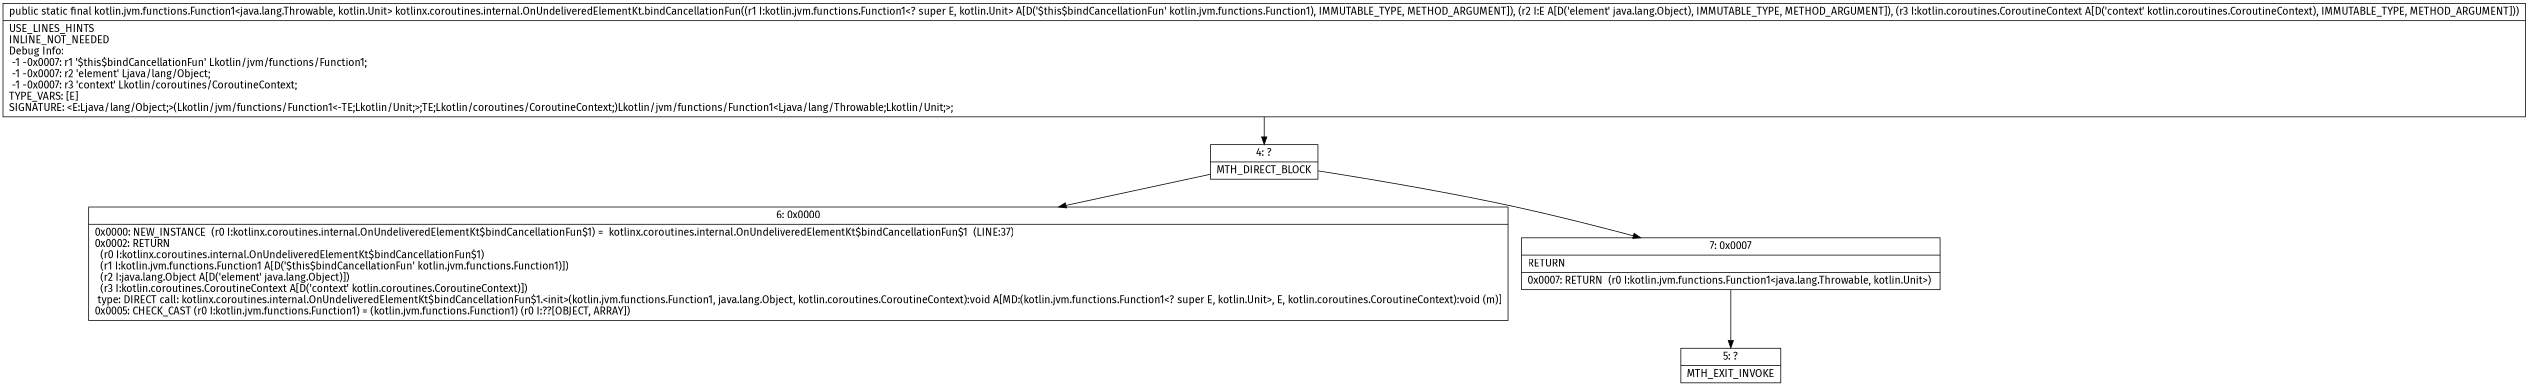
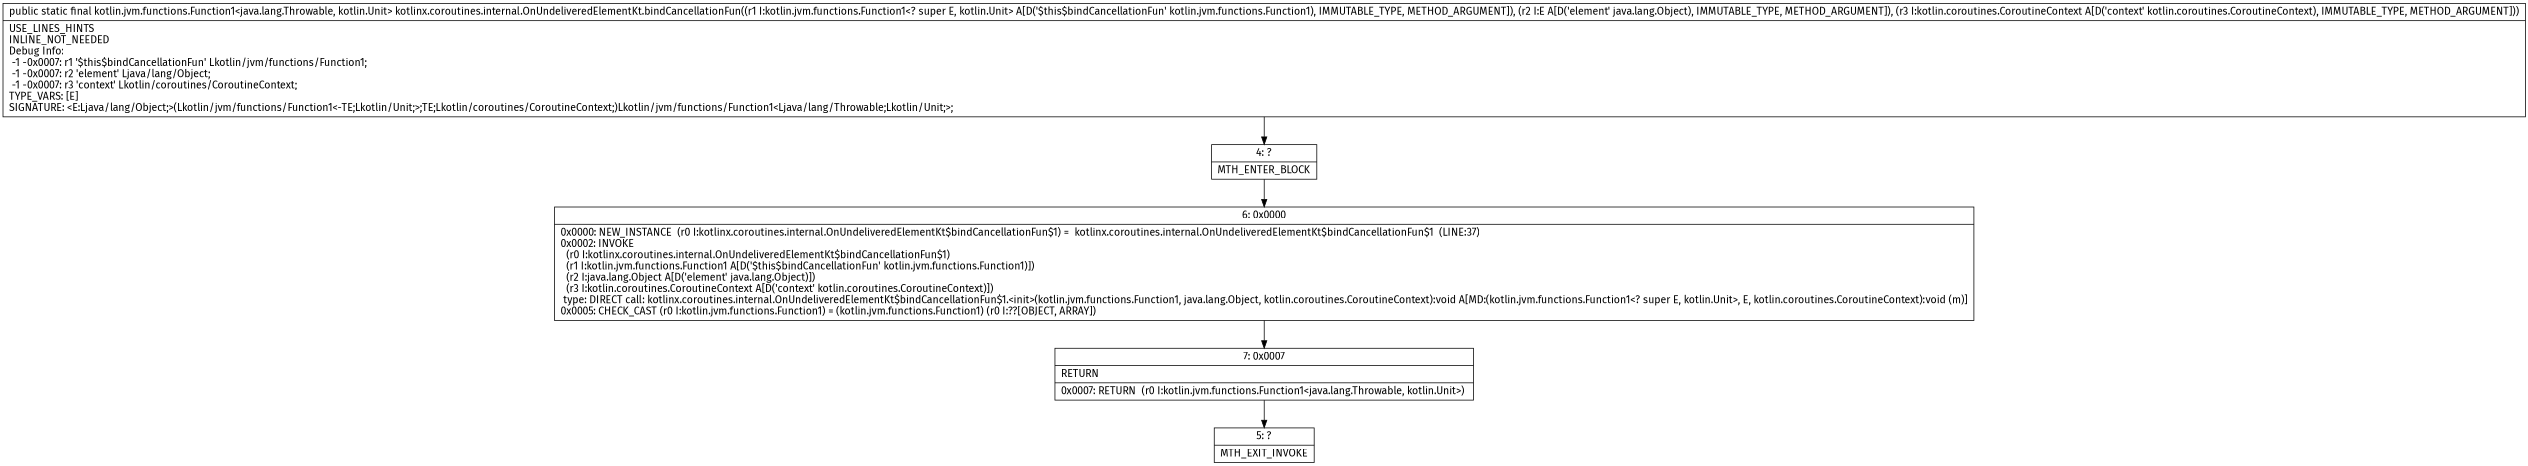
(1264, 170) -> (1264, 170)
(1477, 199) -> (1264, 331)
(136, 244) -> (600, 244)
